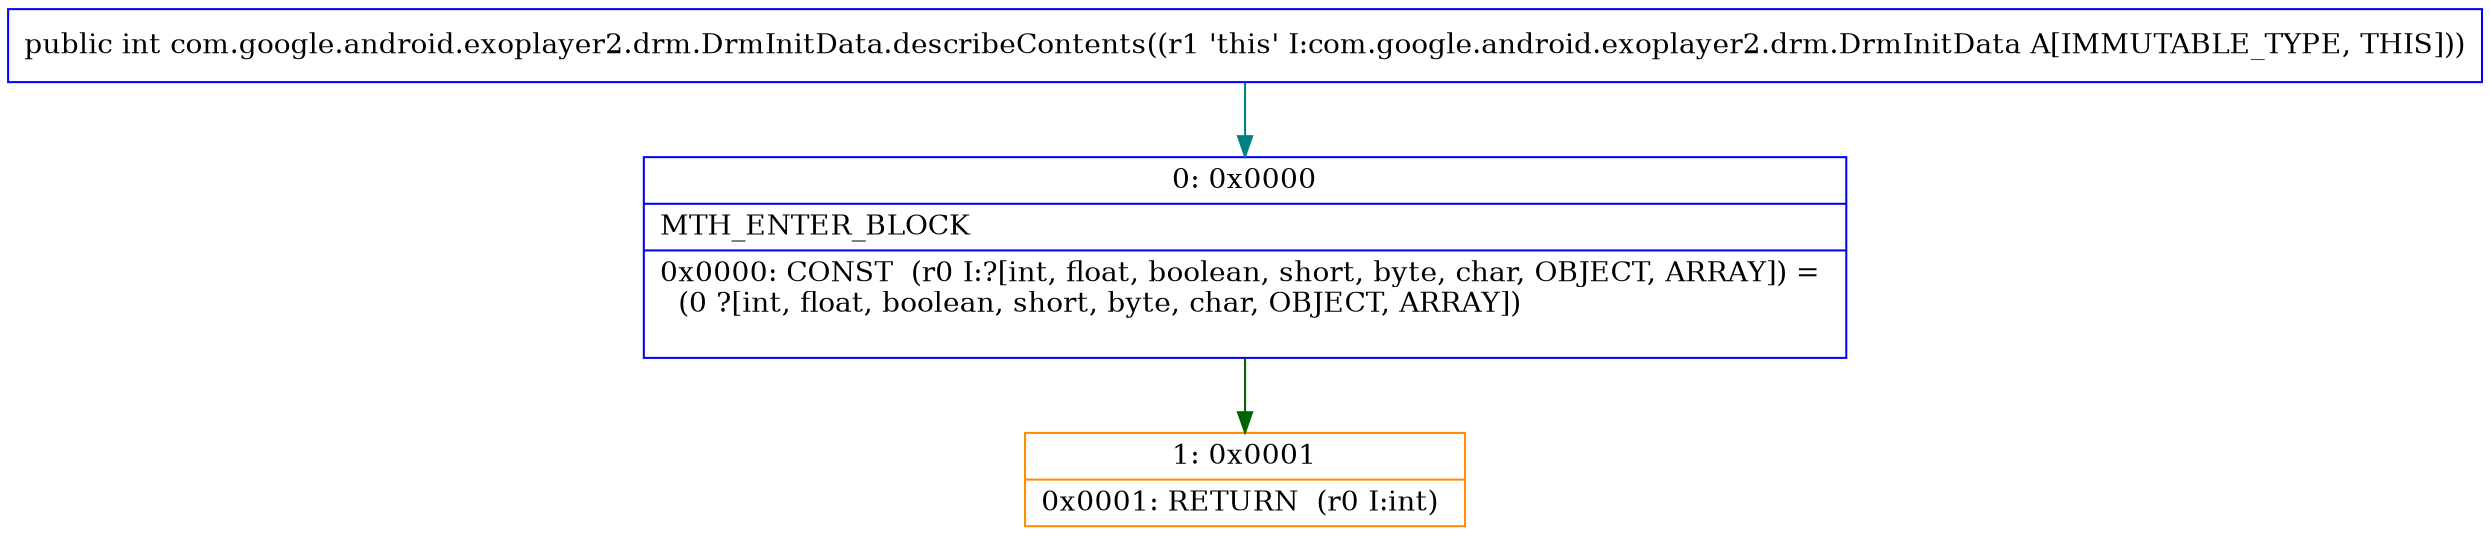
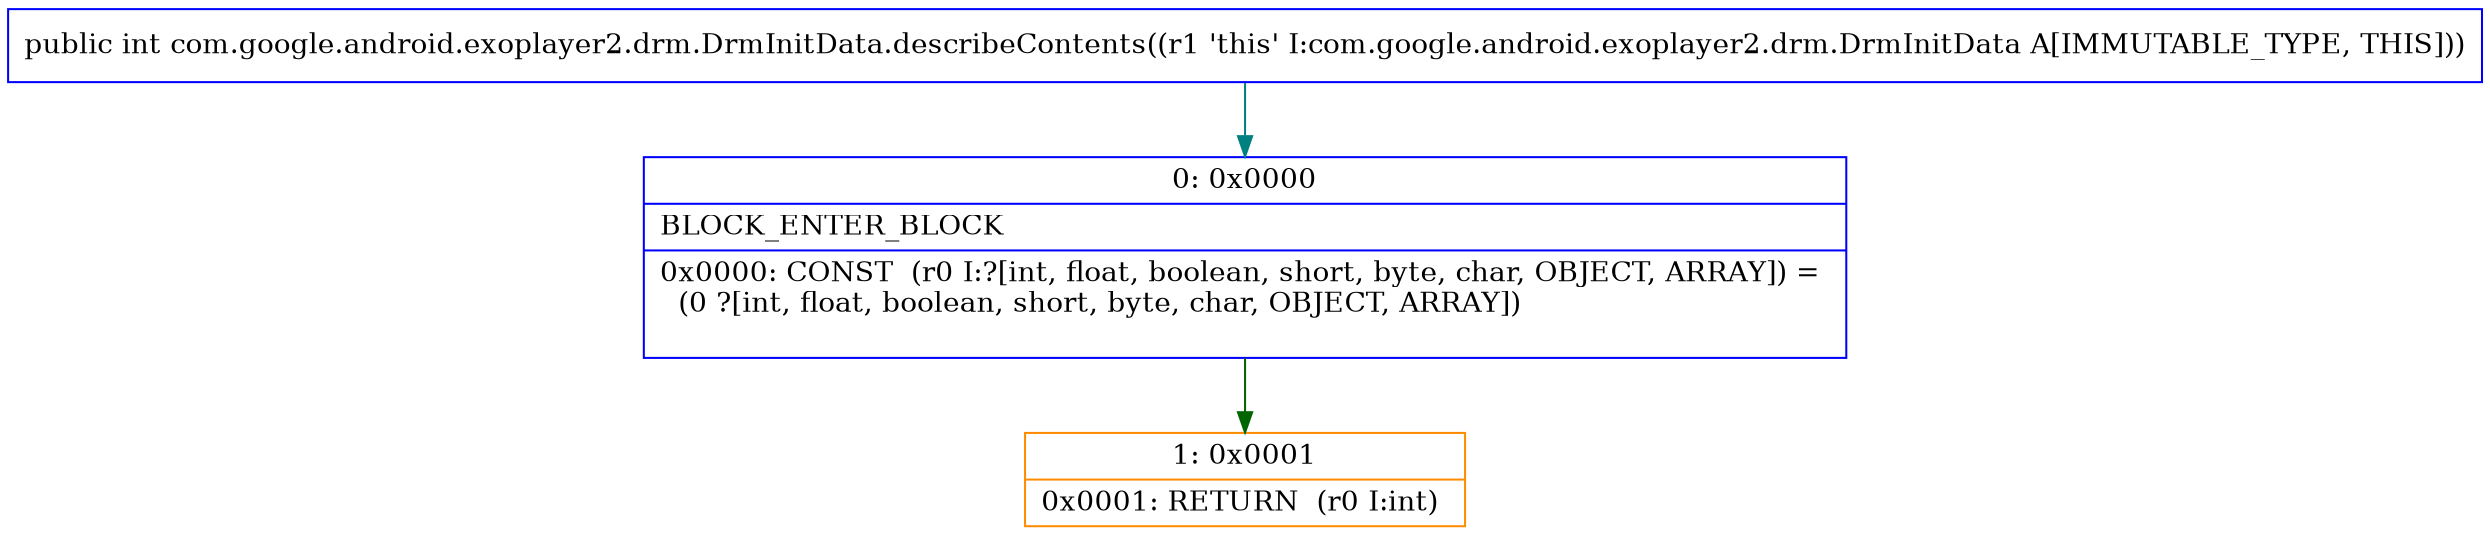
(816, 226) -> (832, 226)
